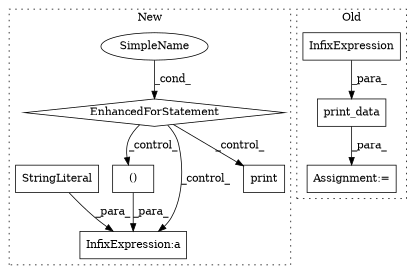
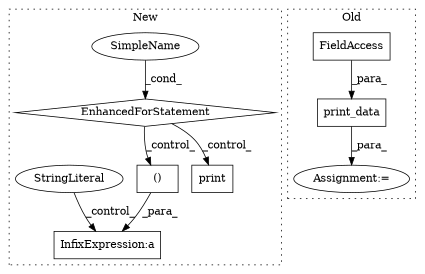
(352, 46) -> (352, 46)
(182, 176) -> none
(57, 179) -> (69, 179)
(352, 179) -> (352, 179)
(113, 212) -> (110, 212)
